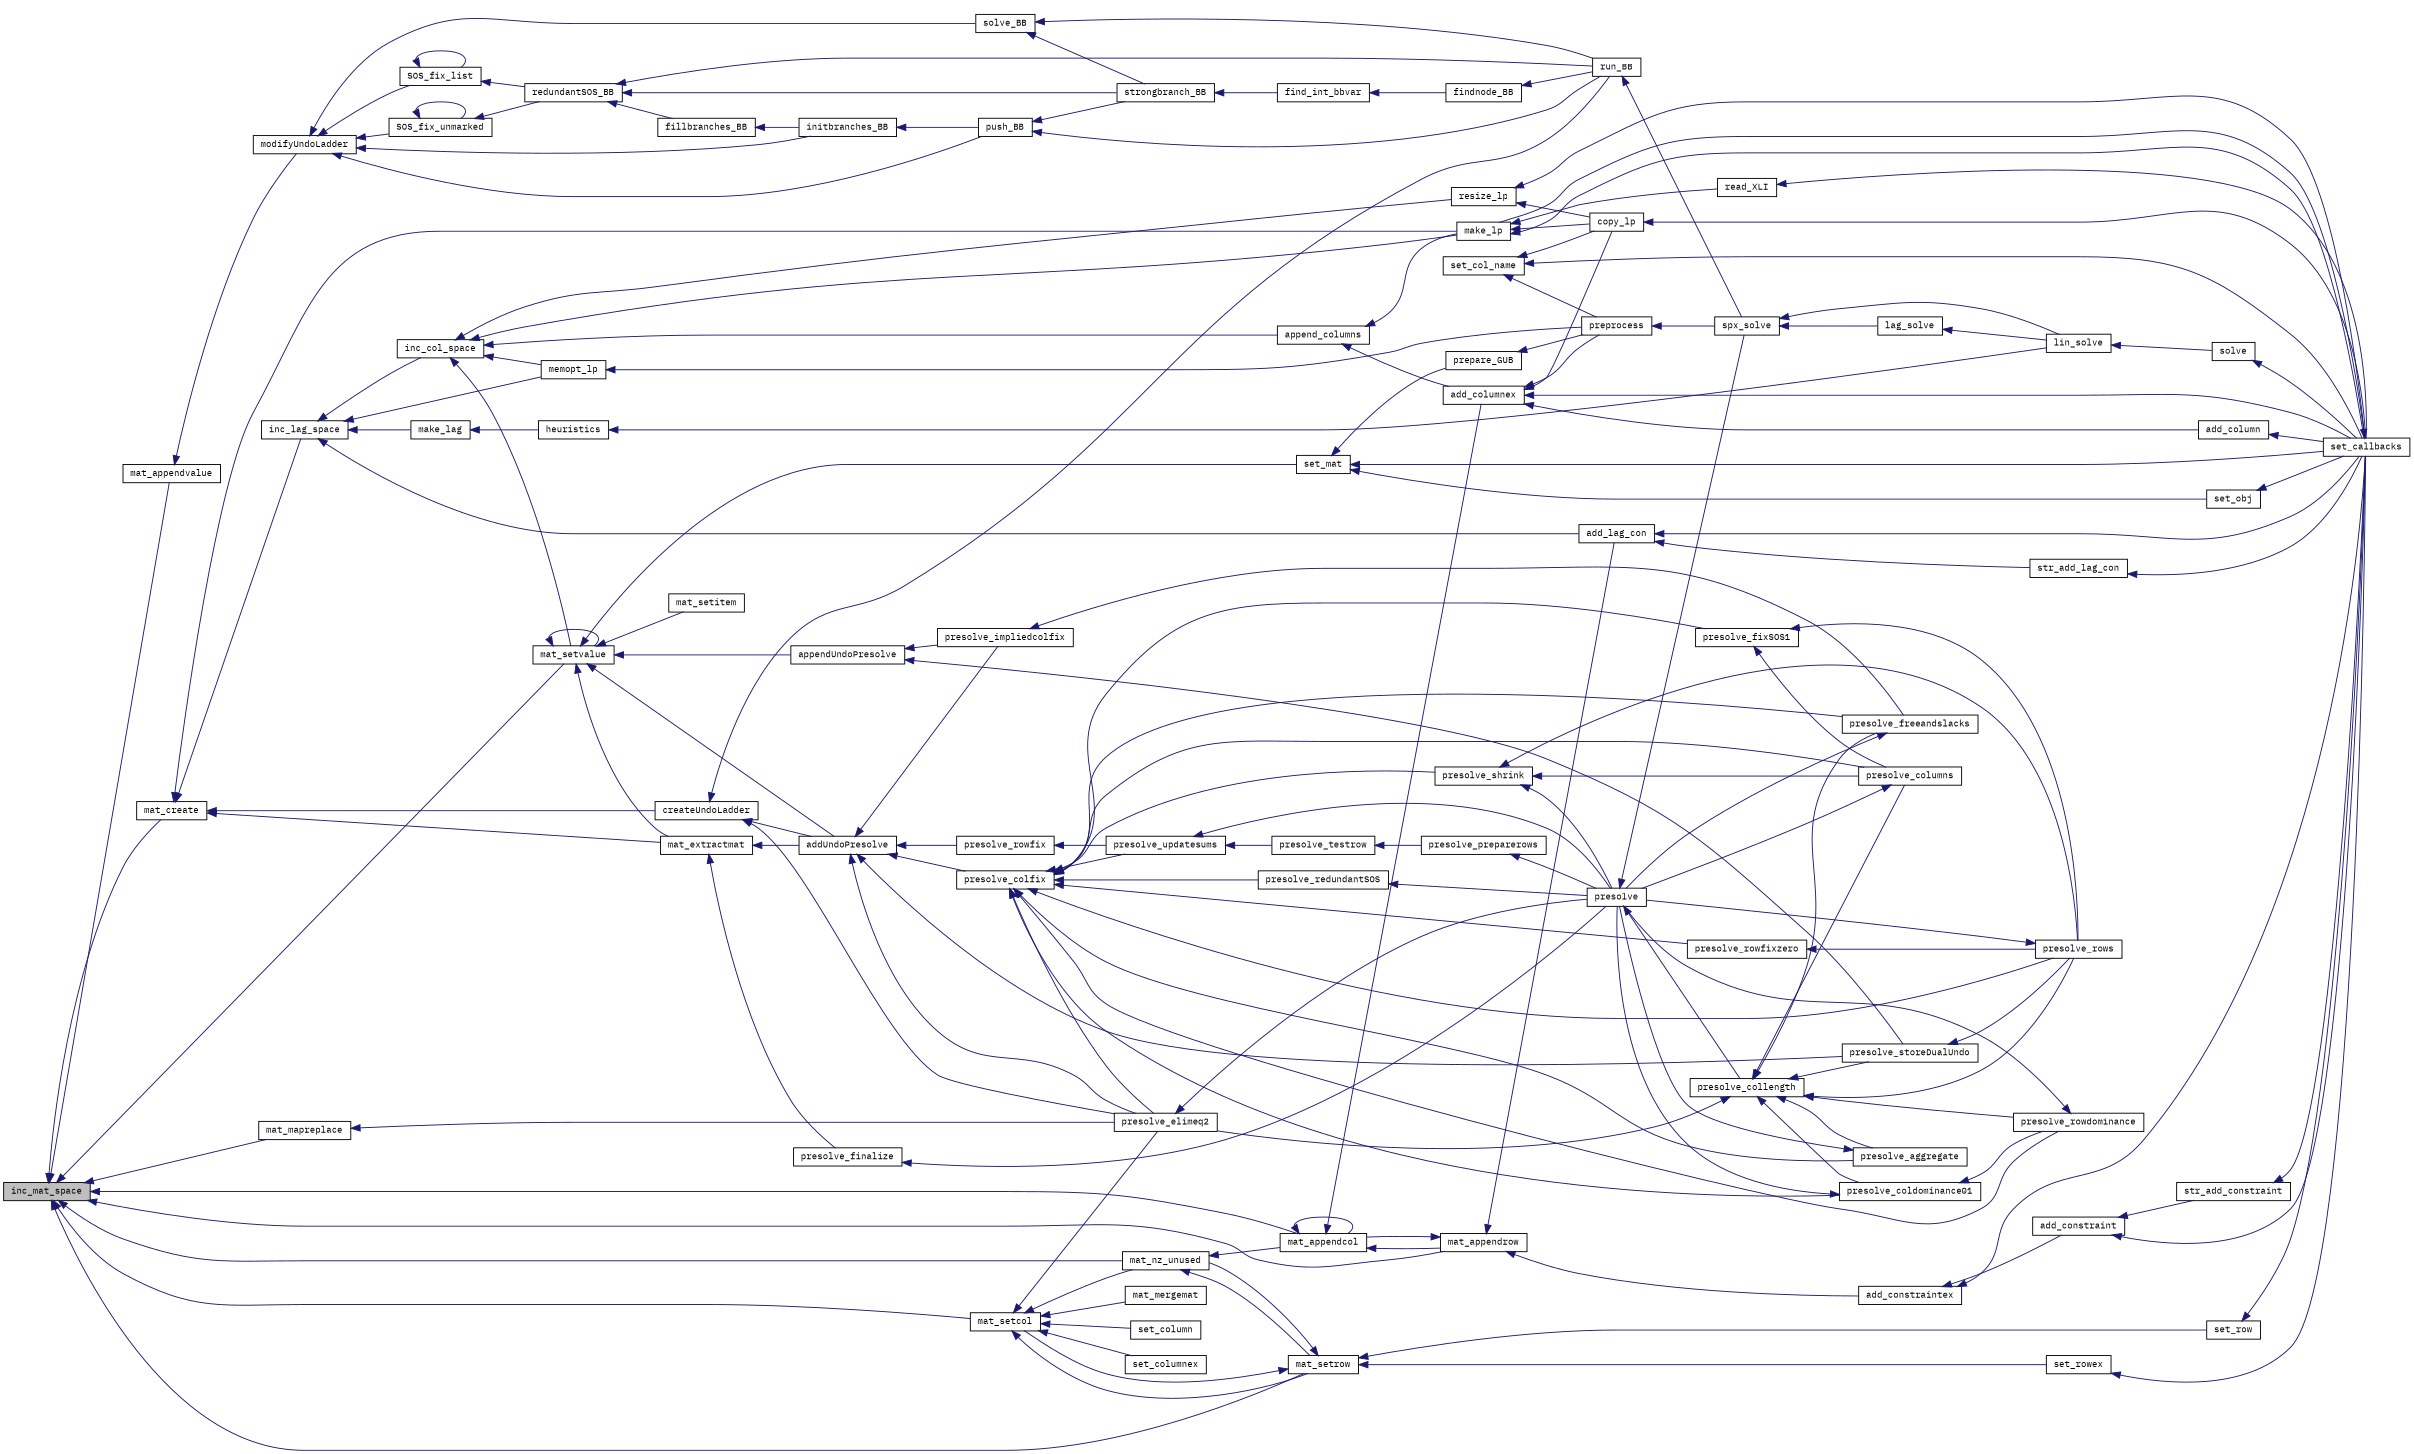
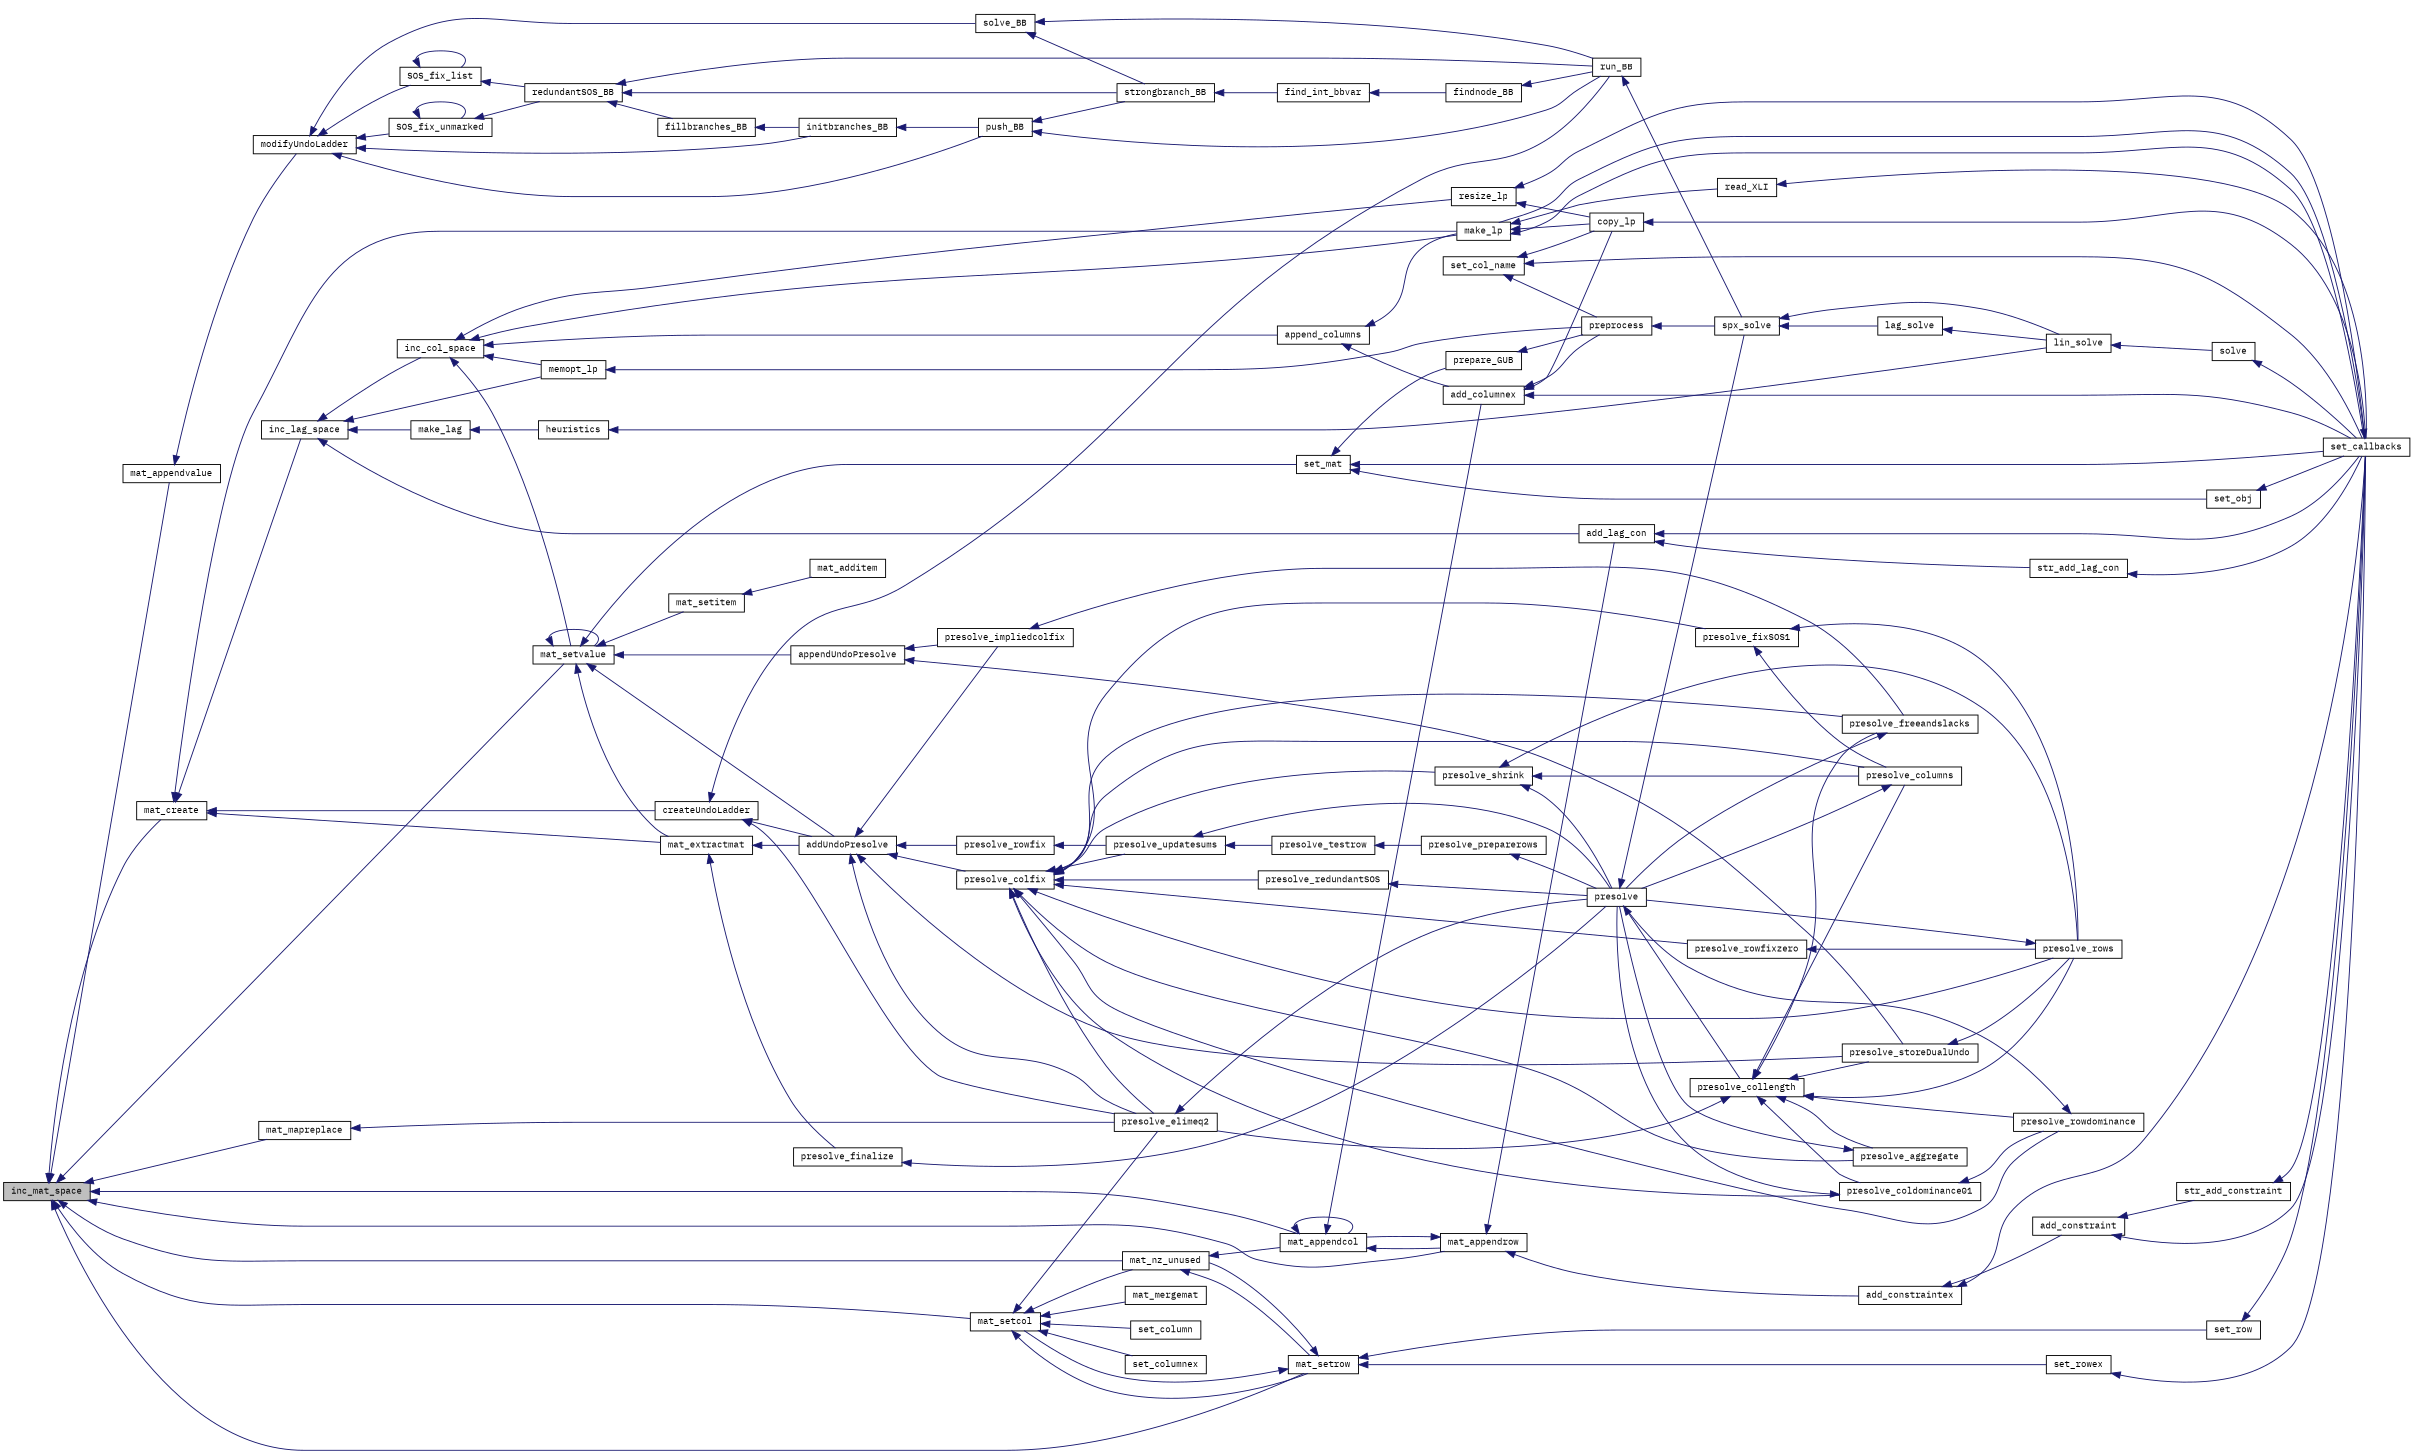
(2234, 430) -> none
none -> (848, 568)
